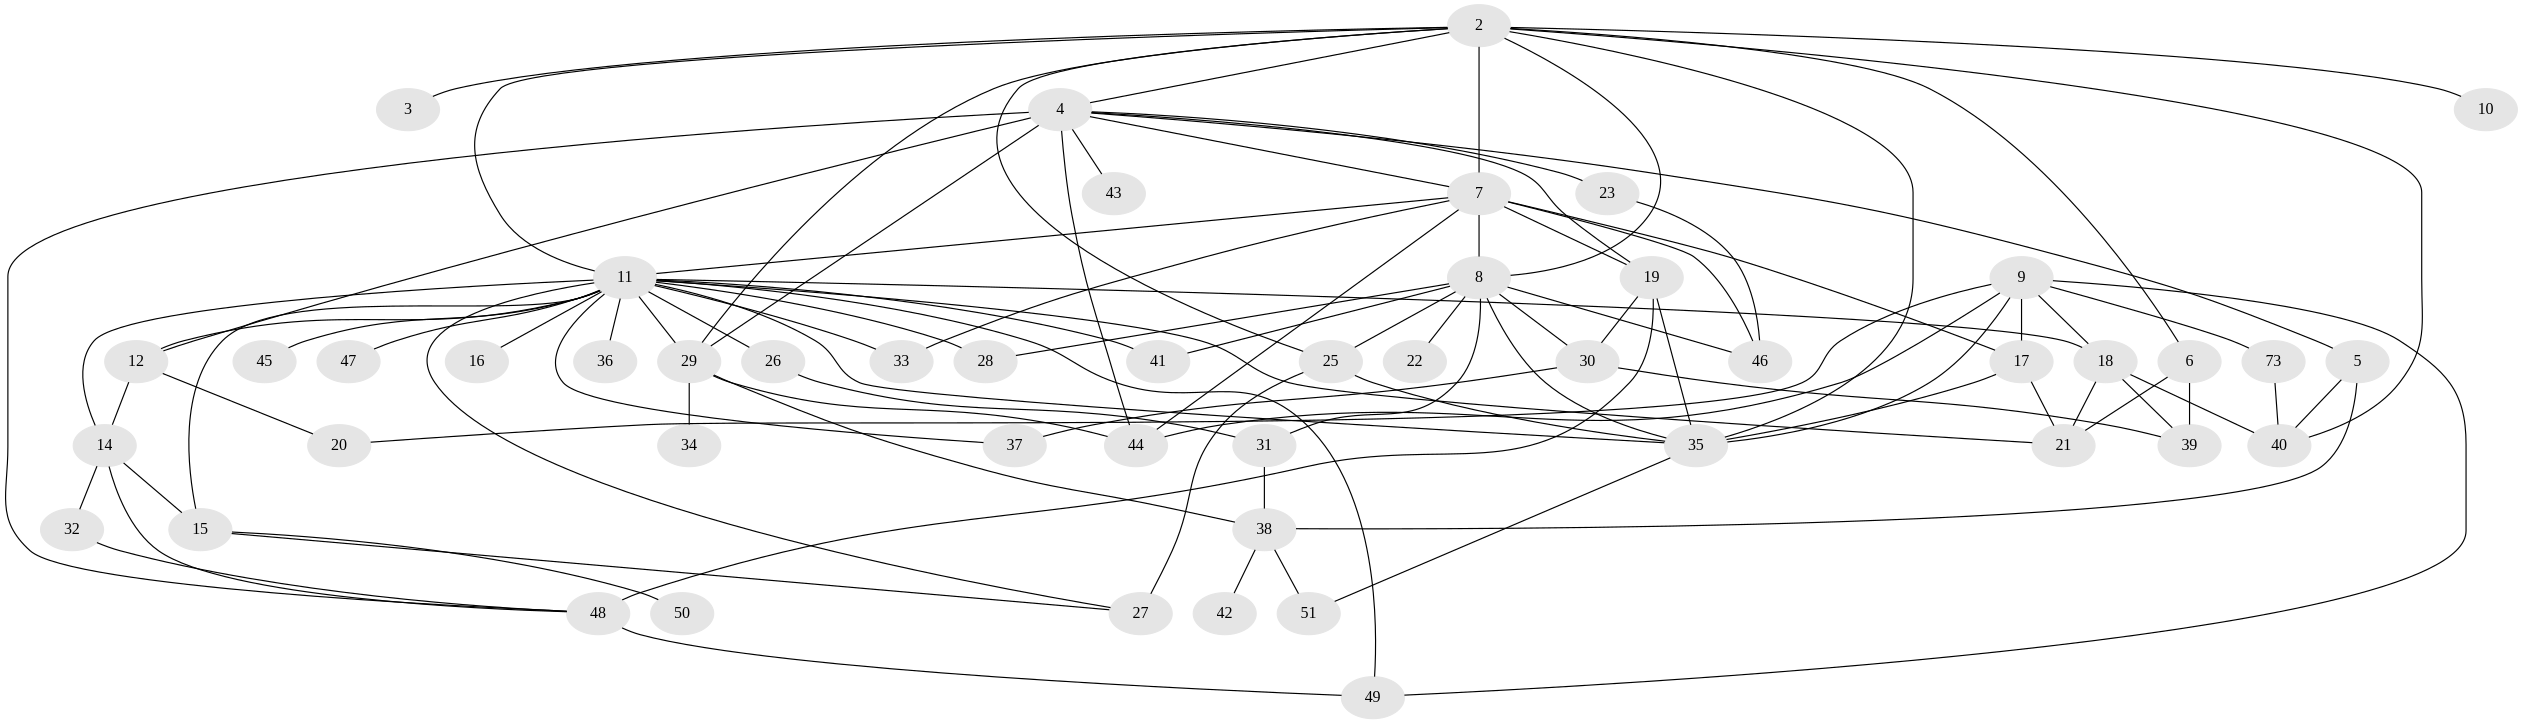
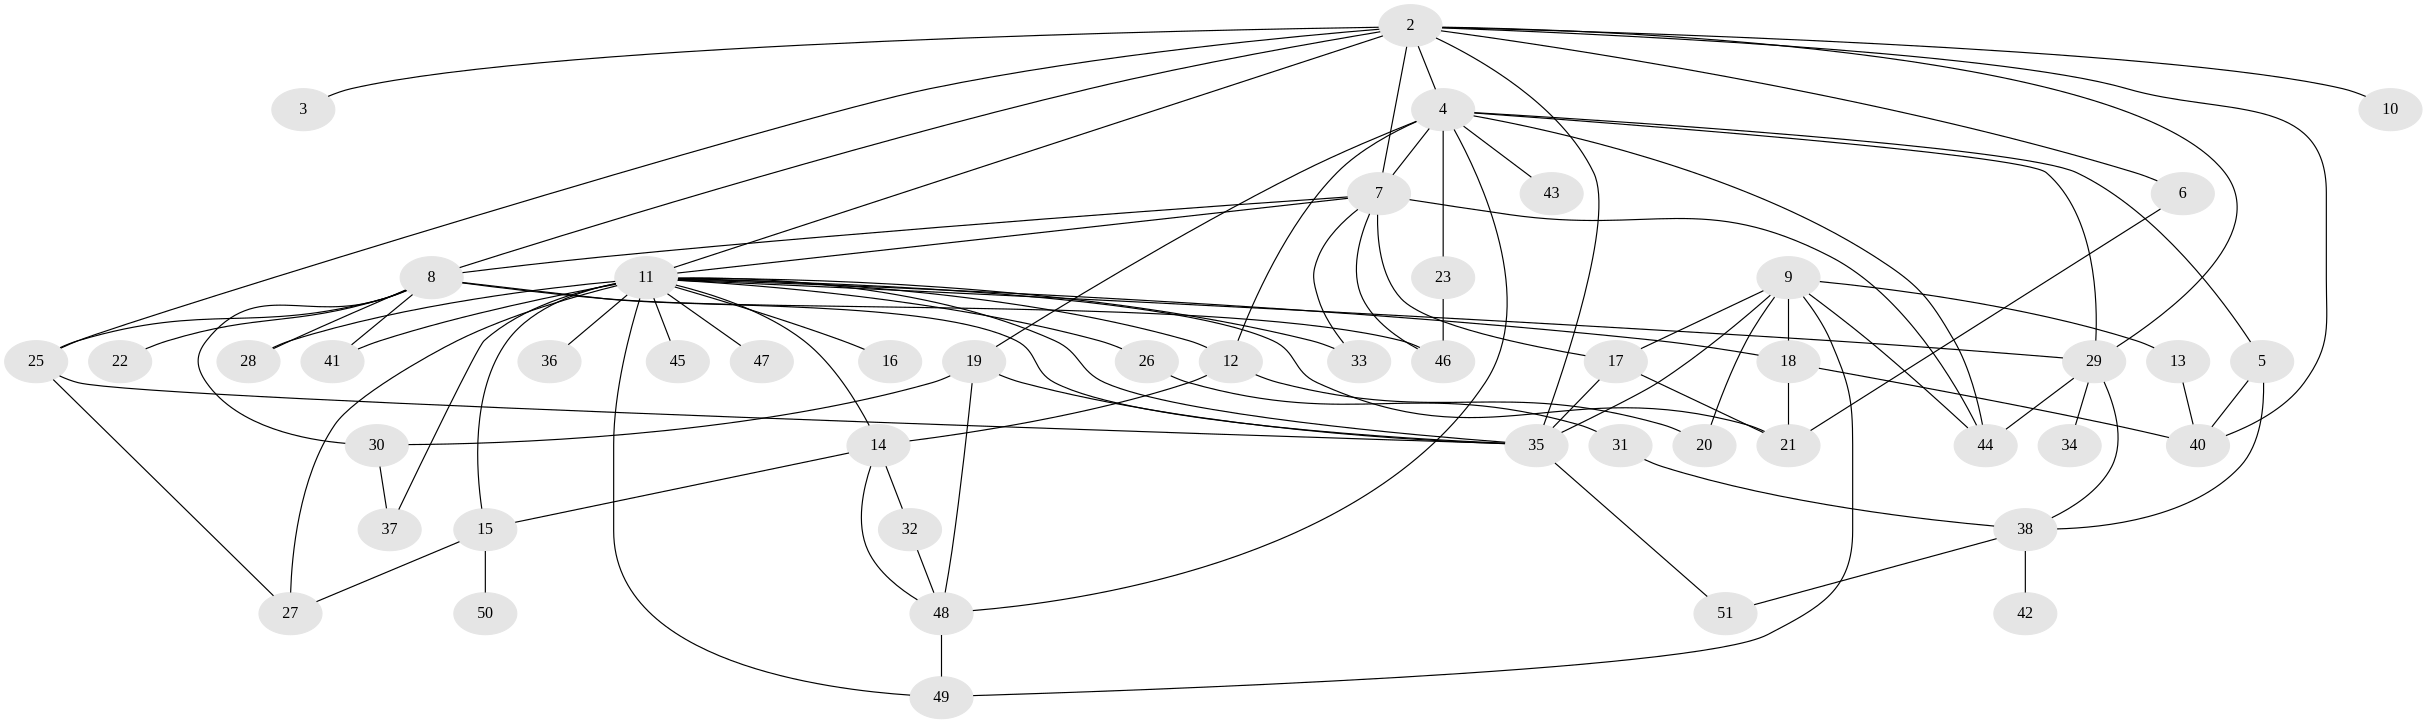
(1565, 236) -> none
(2274, 362) -> (2178, 362)
(1466, 370) -> none
(2190, 446) -> none
